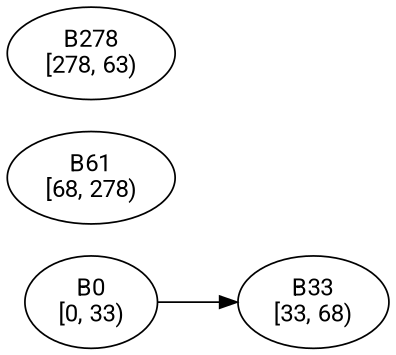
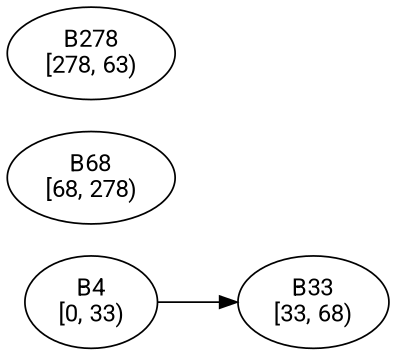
(91, 178) -> (91, 178)
(91, 302) -> (91, 302)
